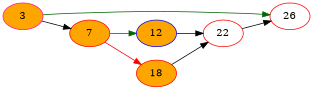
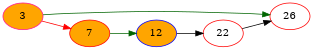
(53, 24) -> (53, 24)
(156, 73) -> none
